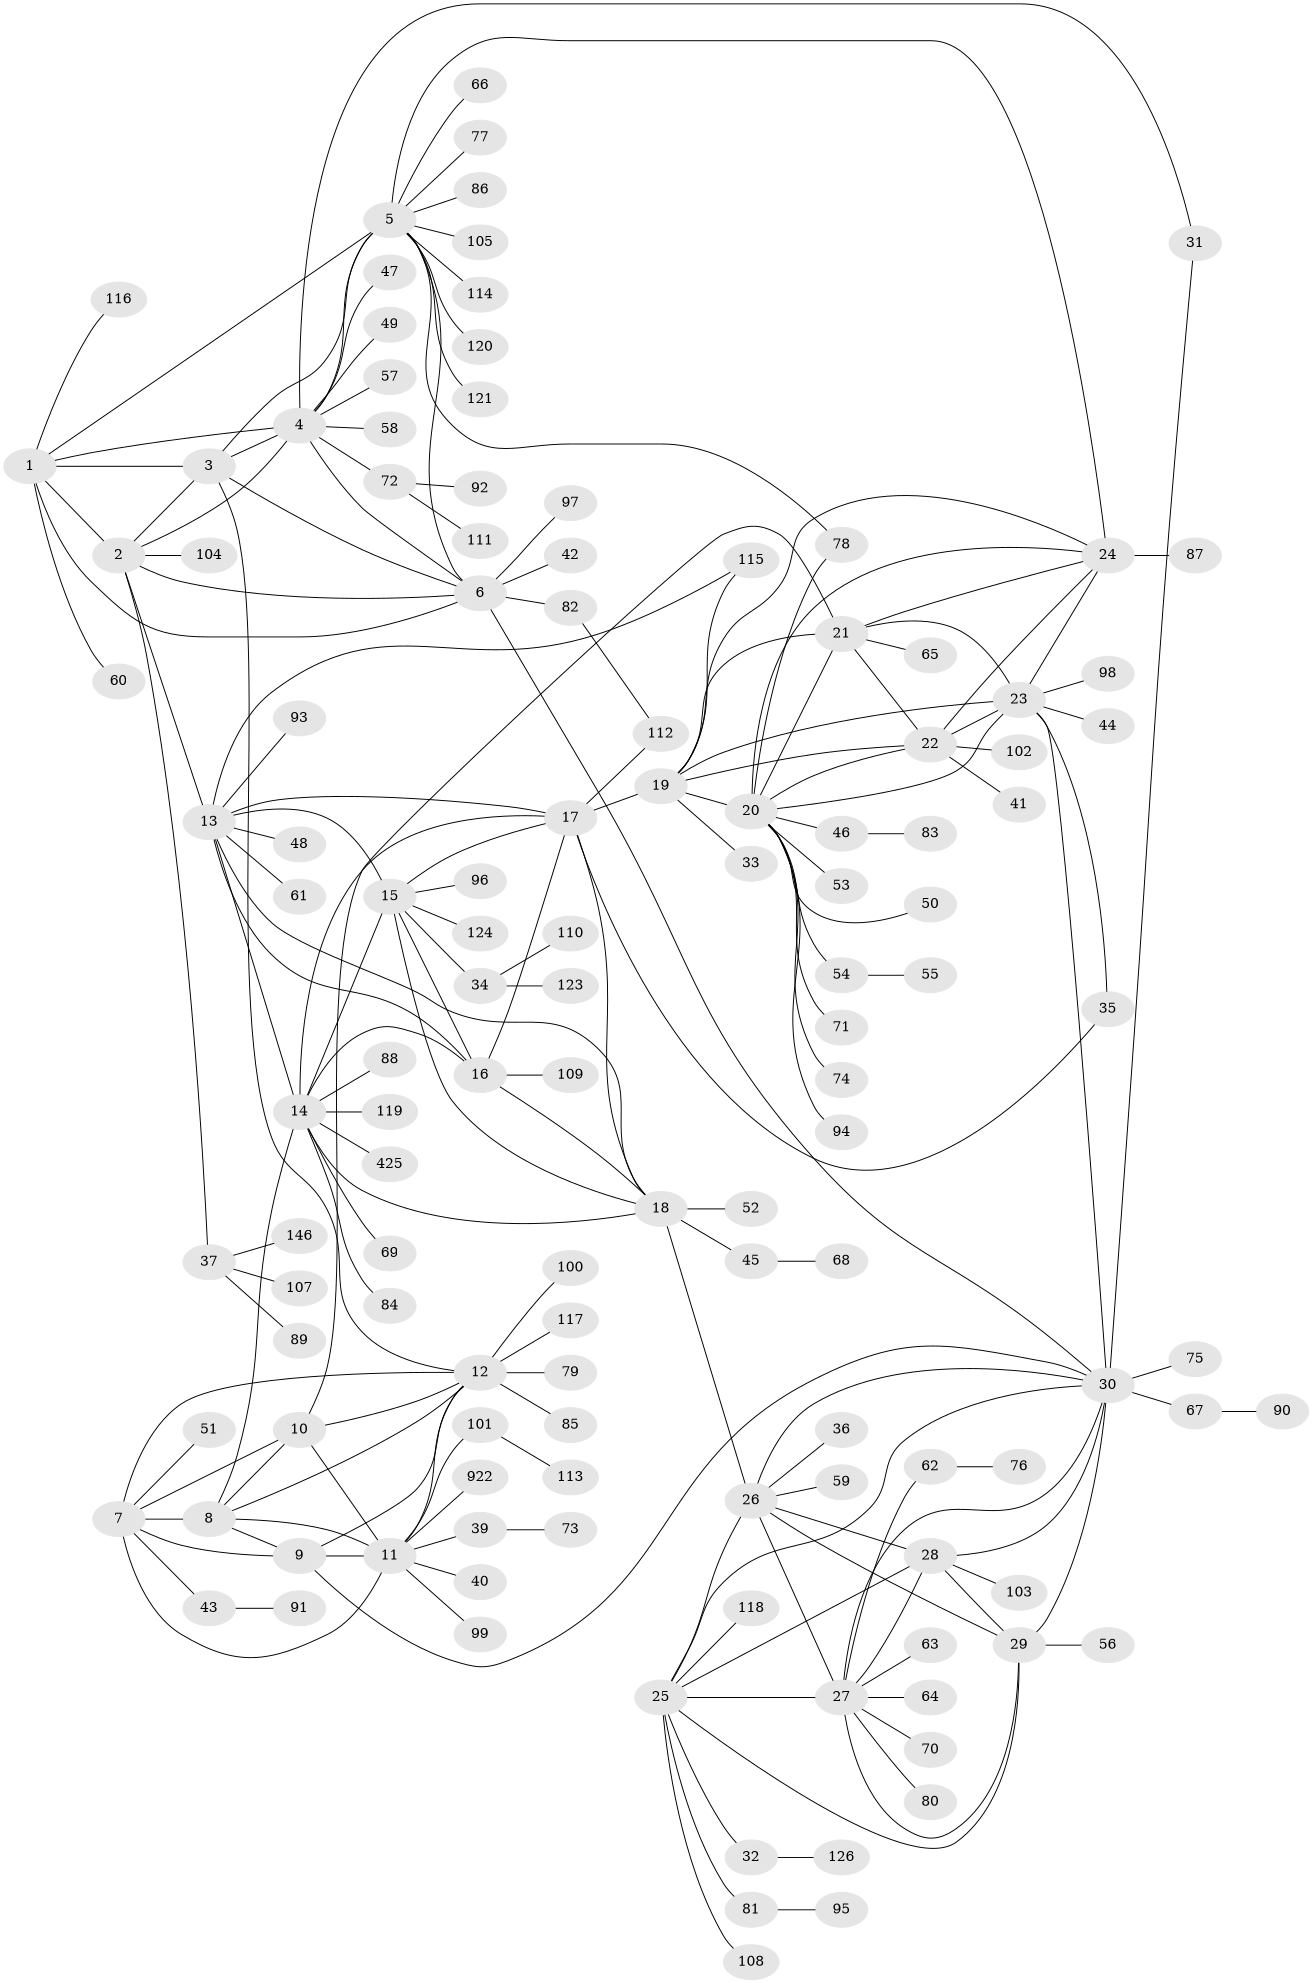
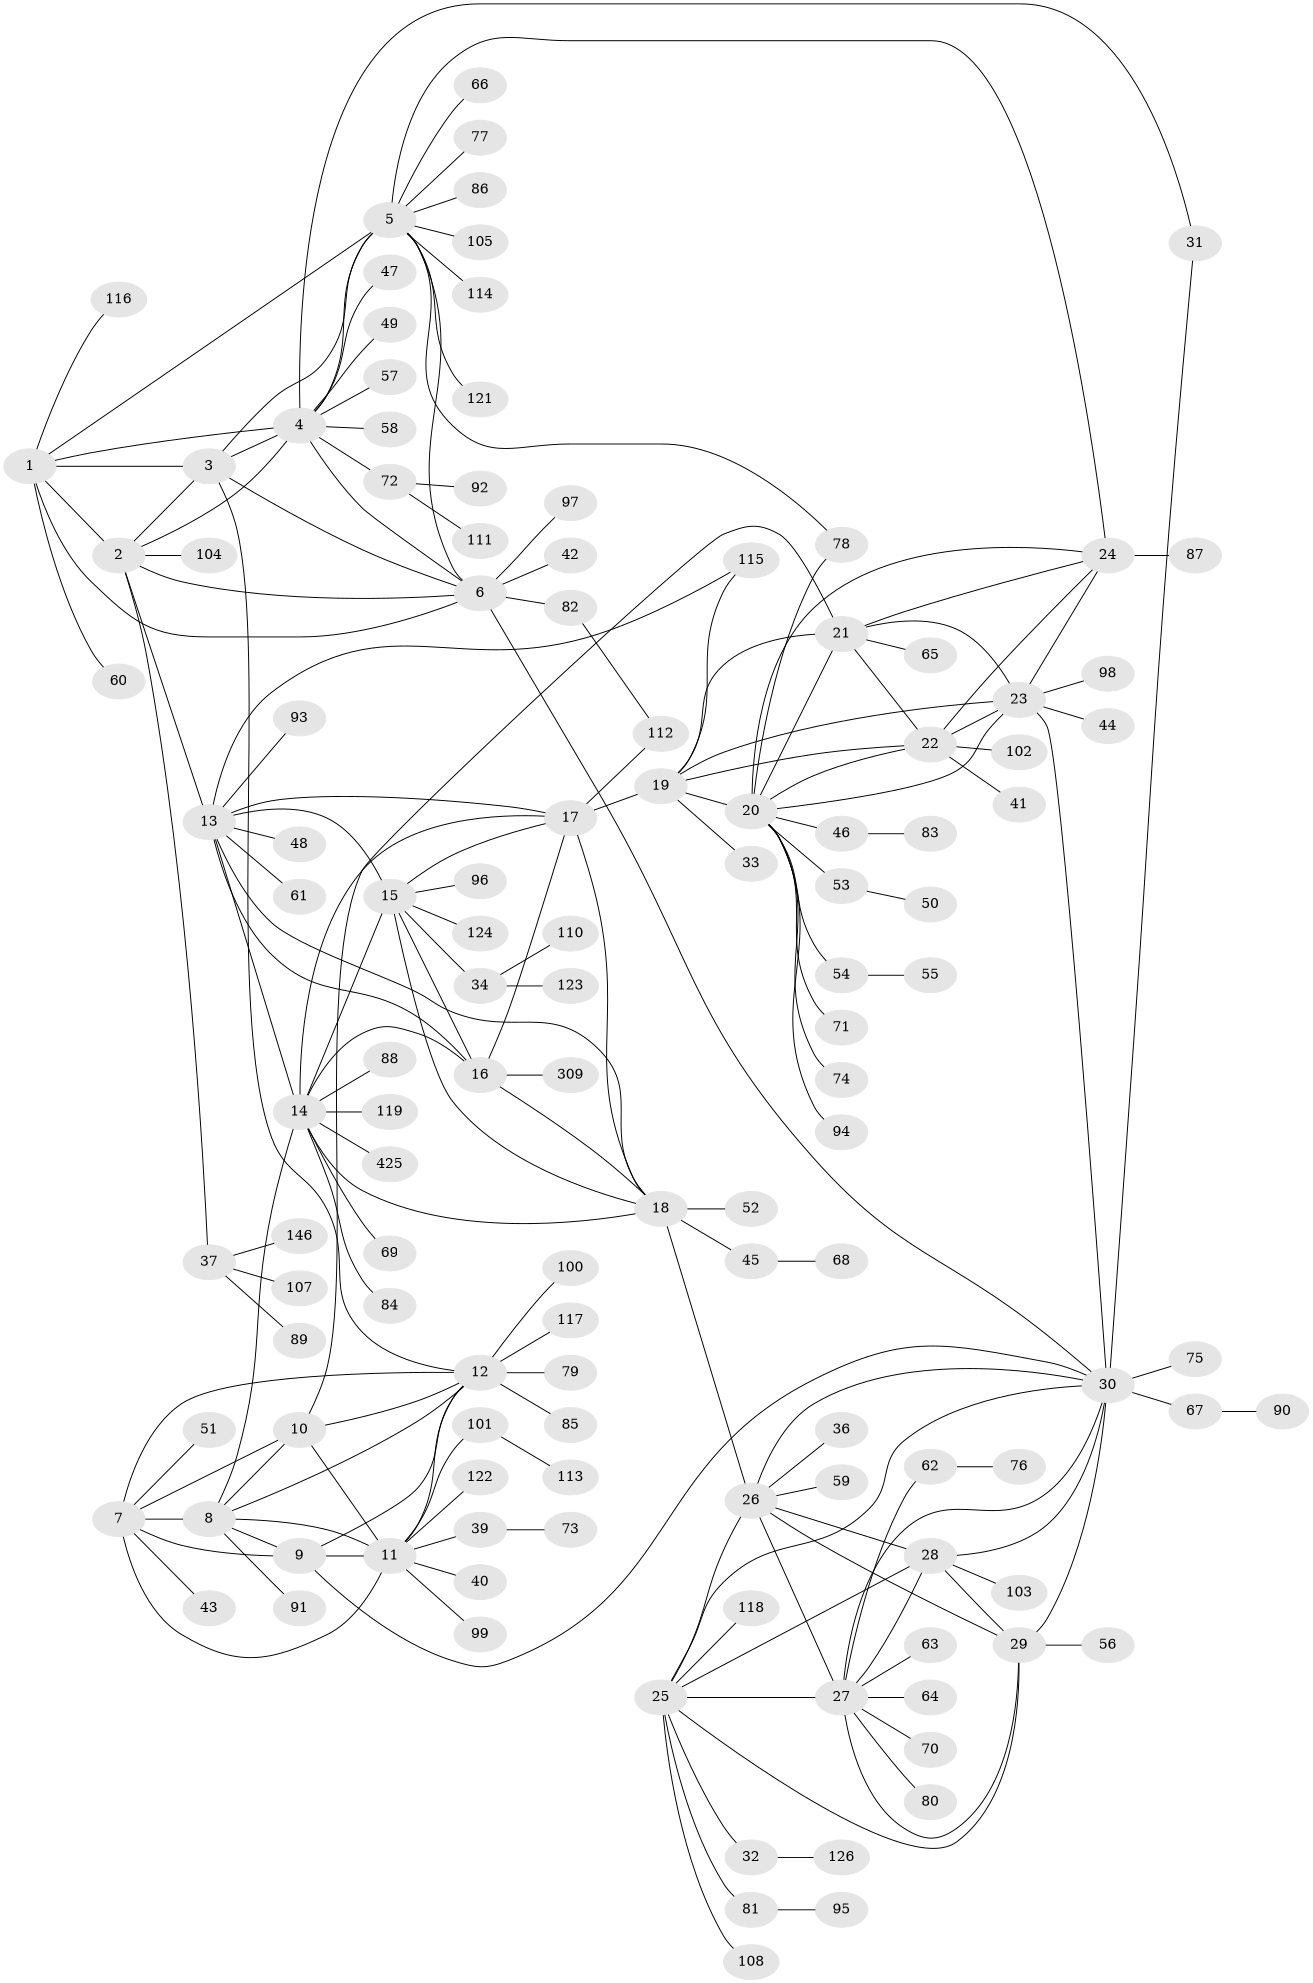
(480, 347) -> none
(808, 523) -> none
(812, 911) -> (886, 895)
(1108, 1009) -> none
(571, 1075) -> (571, 1075)
(480, 1477) -> (480, 1477)
(255, 1608) -> (254, 1564)
